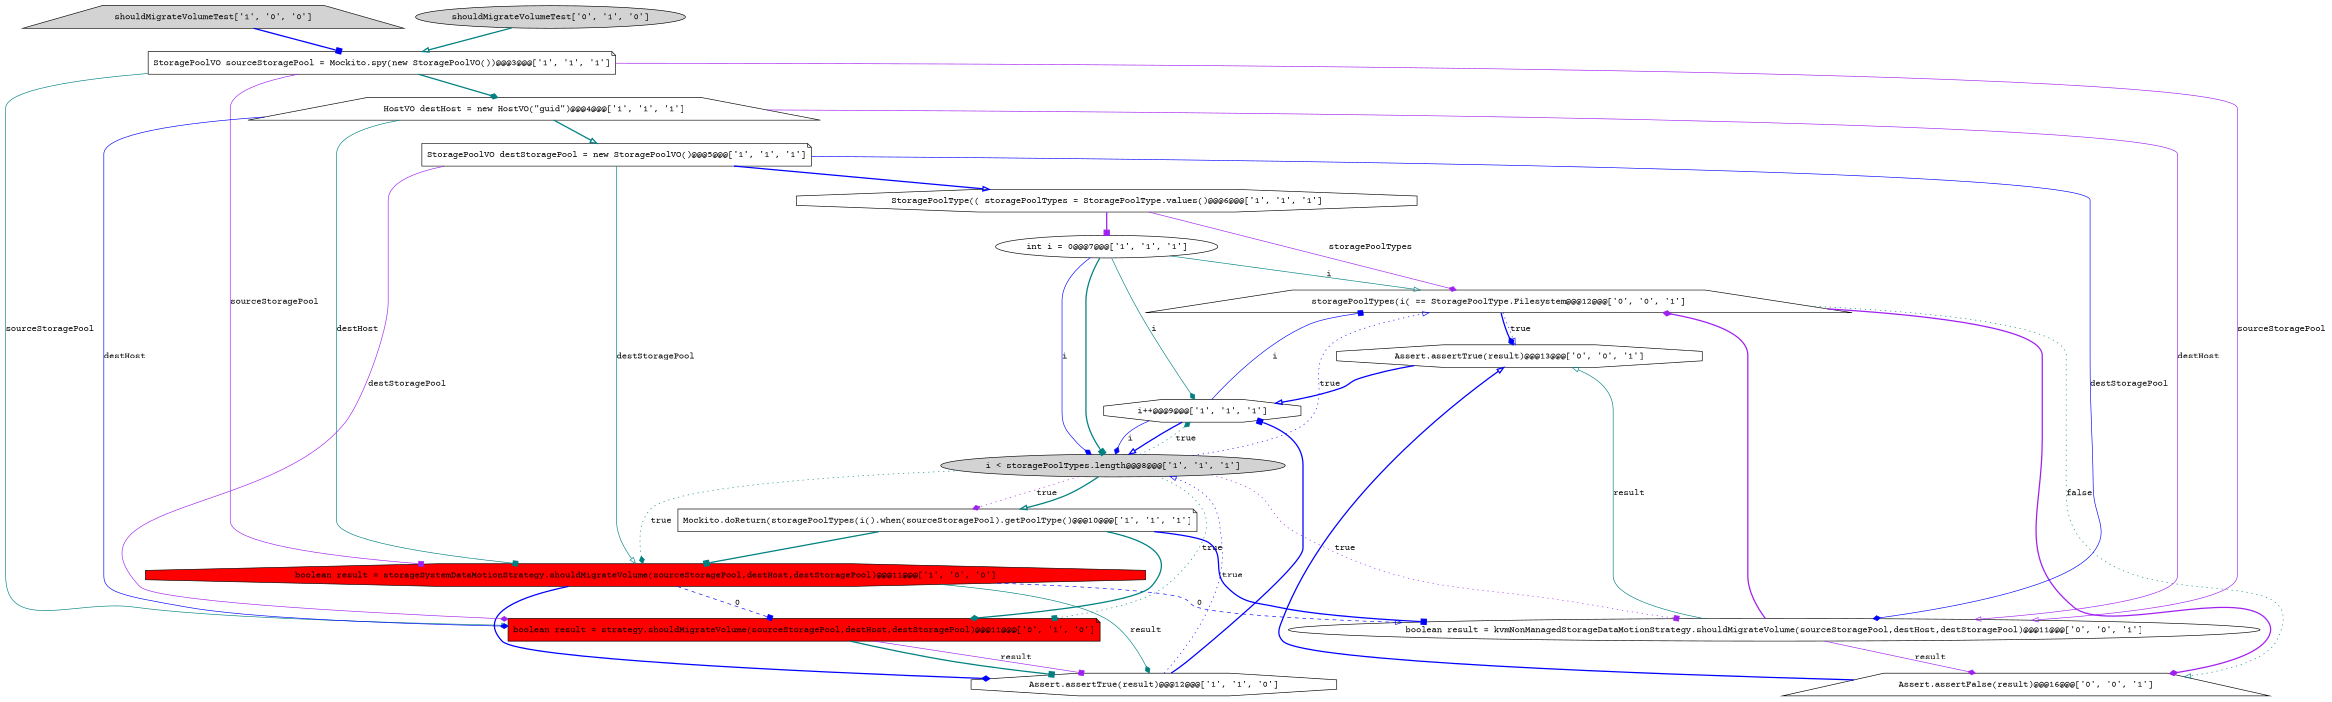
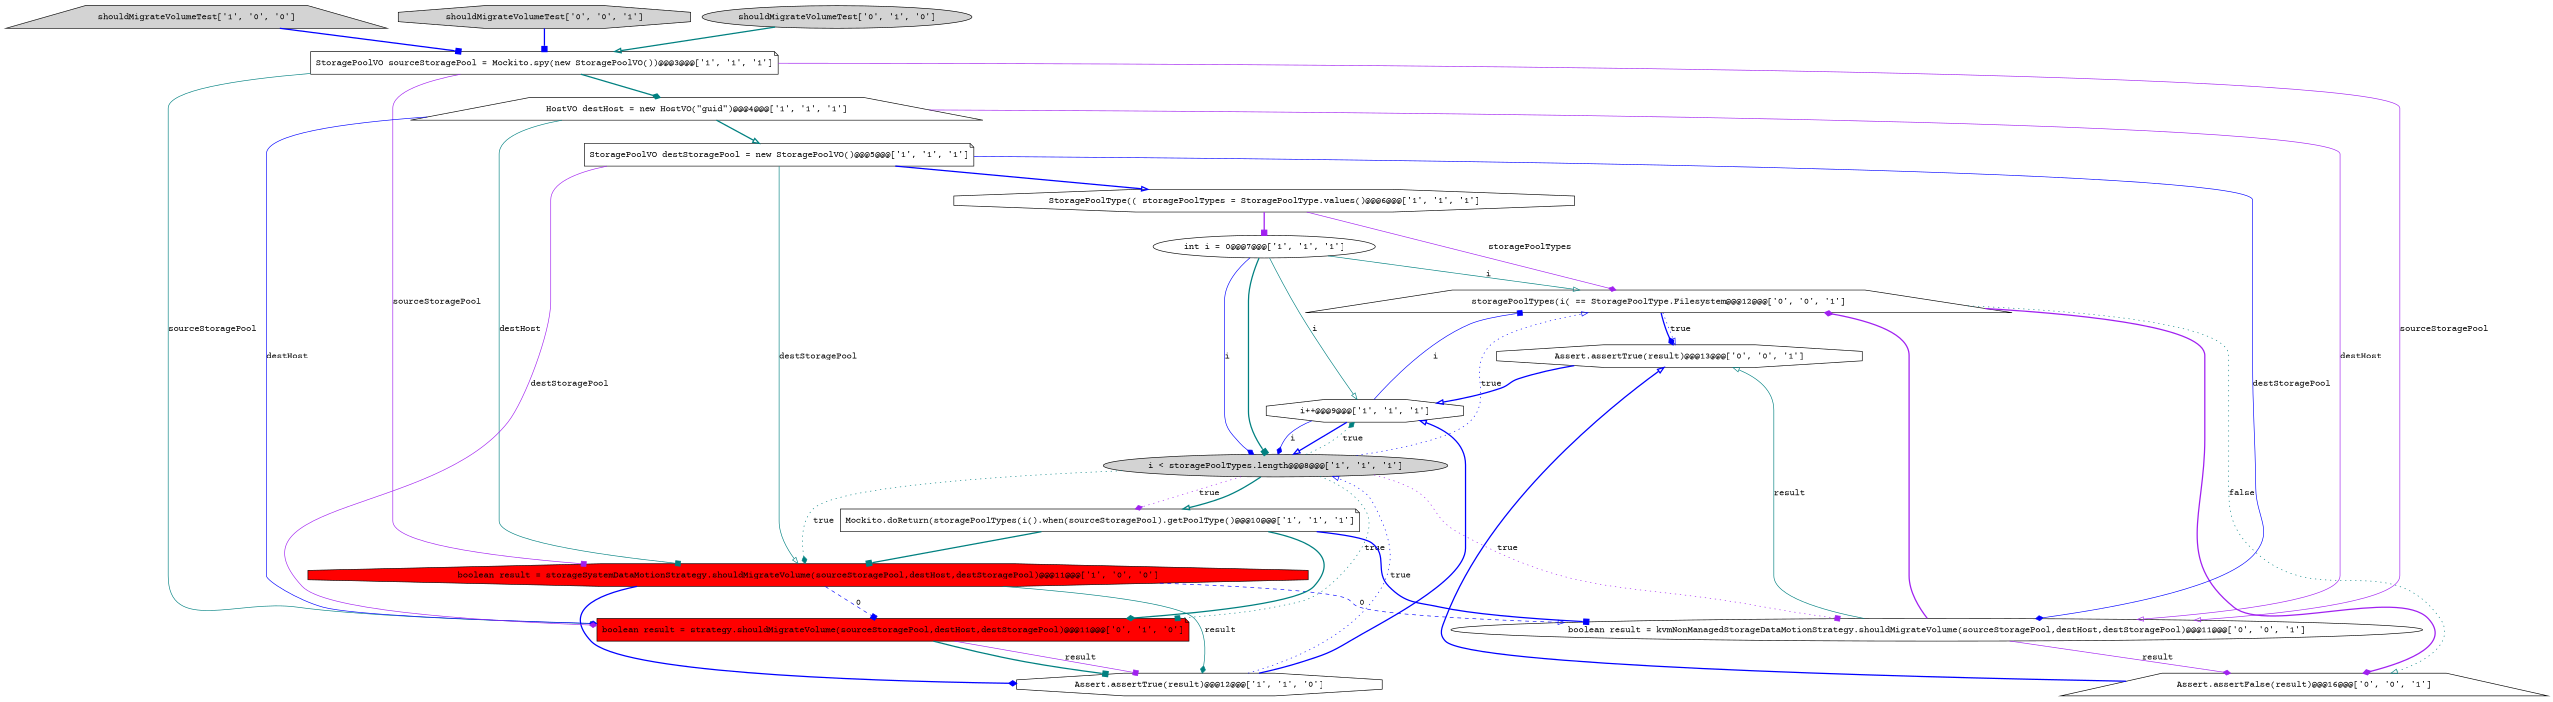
none -> (544, 17)
(1148, 327) -> (1309, 328)
(1293, 564) -> (1435, 589)
